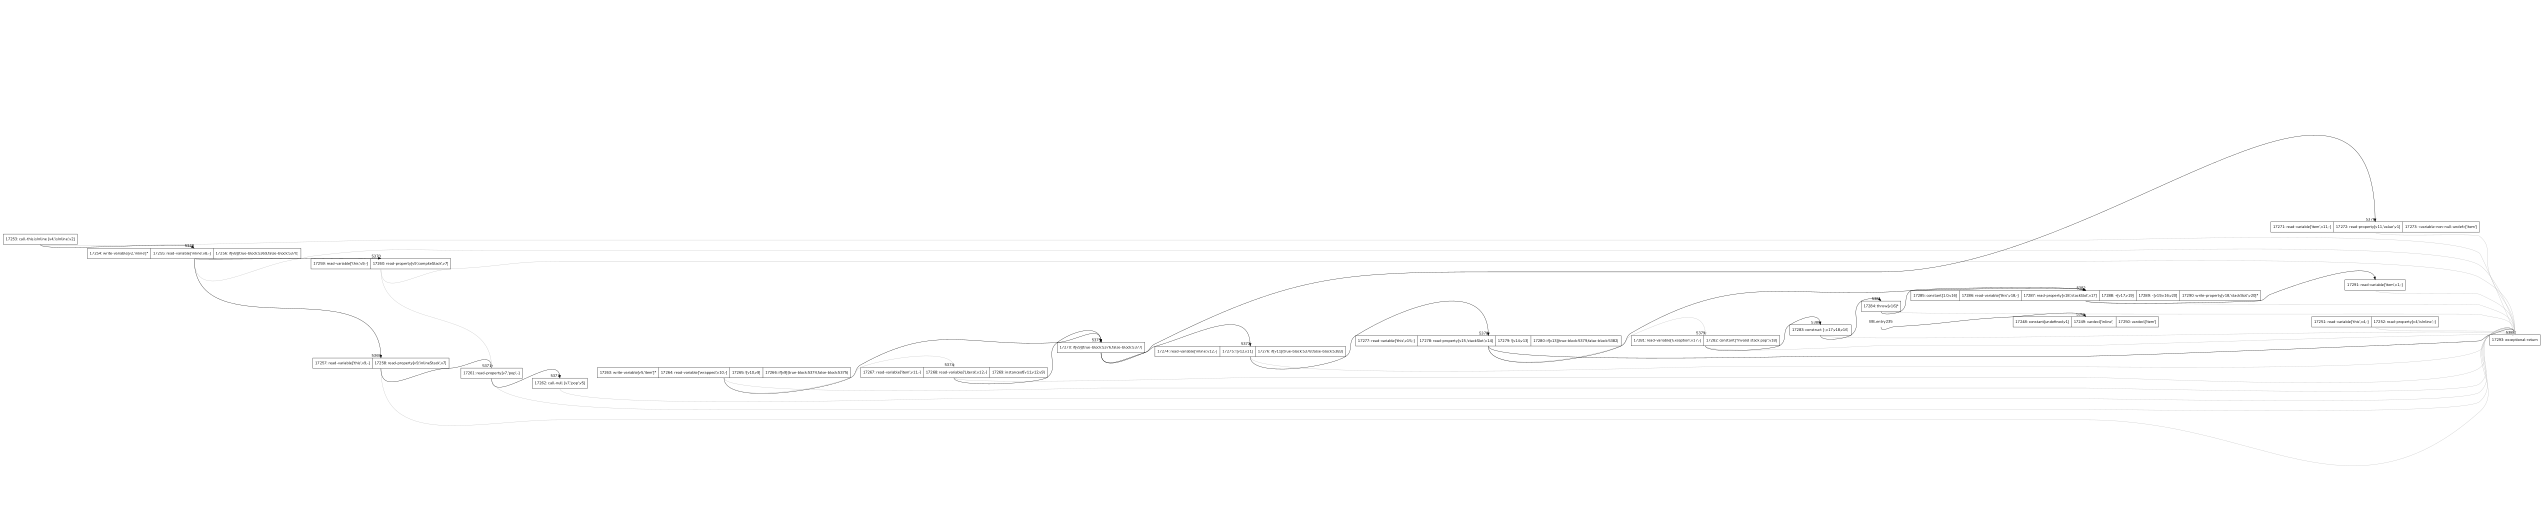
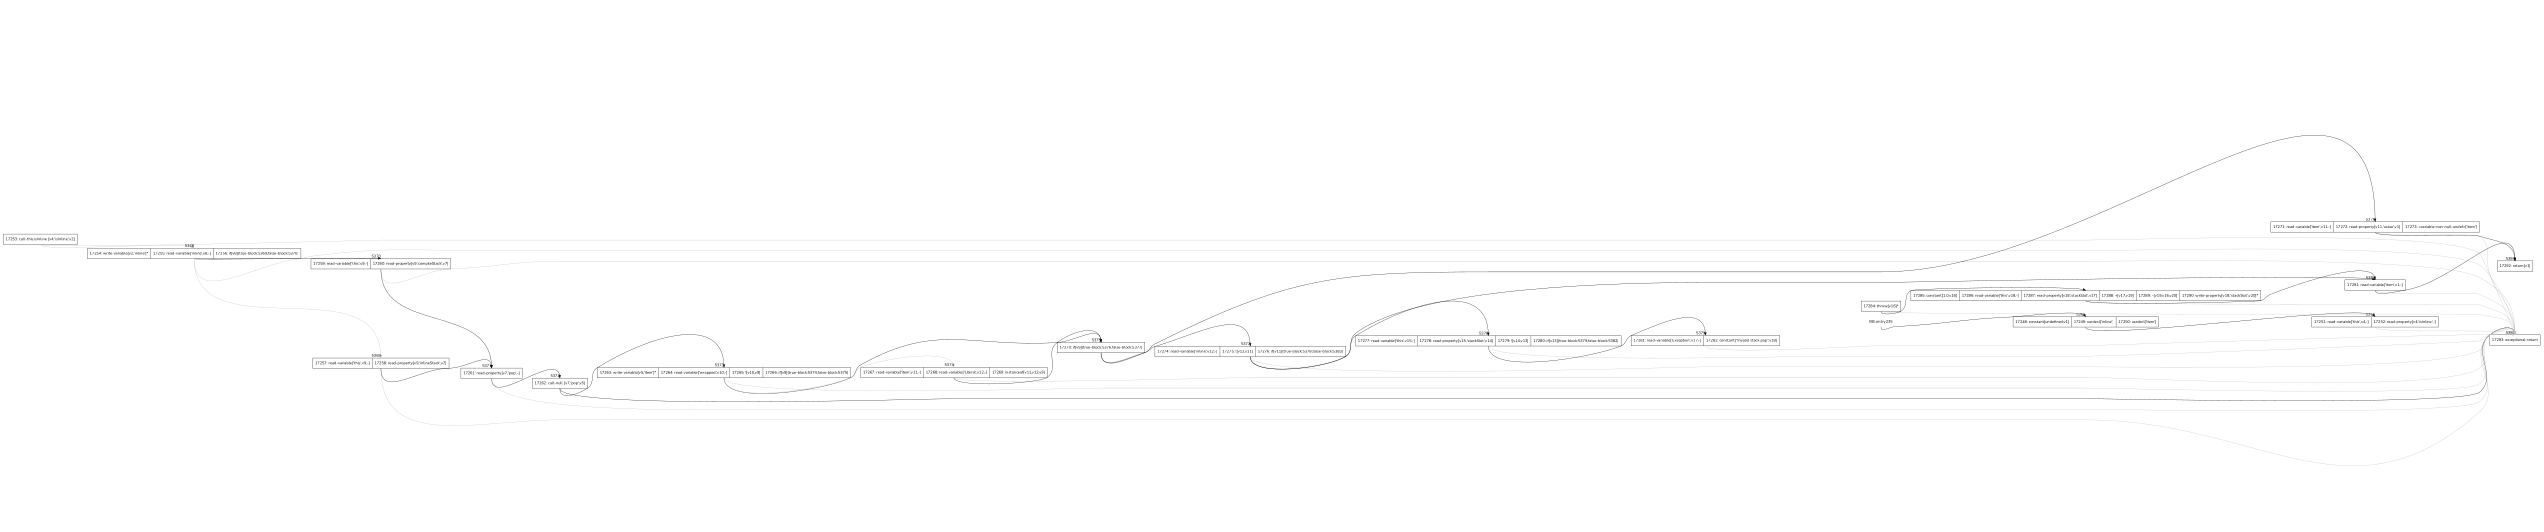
(116, 246) -> (116, 246)
none -> (2515, 266)
none -> (1796, 283)
(1774, 292) -> none
(286, 308) -> (286, 308)
(435, 318) -> (435, 318)
none -> (2229, 322)
(1820, 330) -> none
(1632, 335) -> (1602, 352)
none -> (639, 347)
(2003, 356) -> (2003, 356)
(1564, 399) -> (1564, 399)
